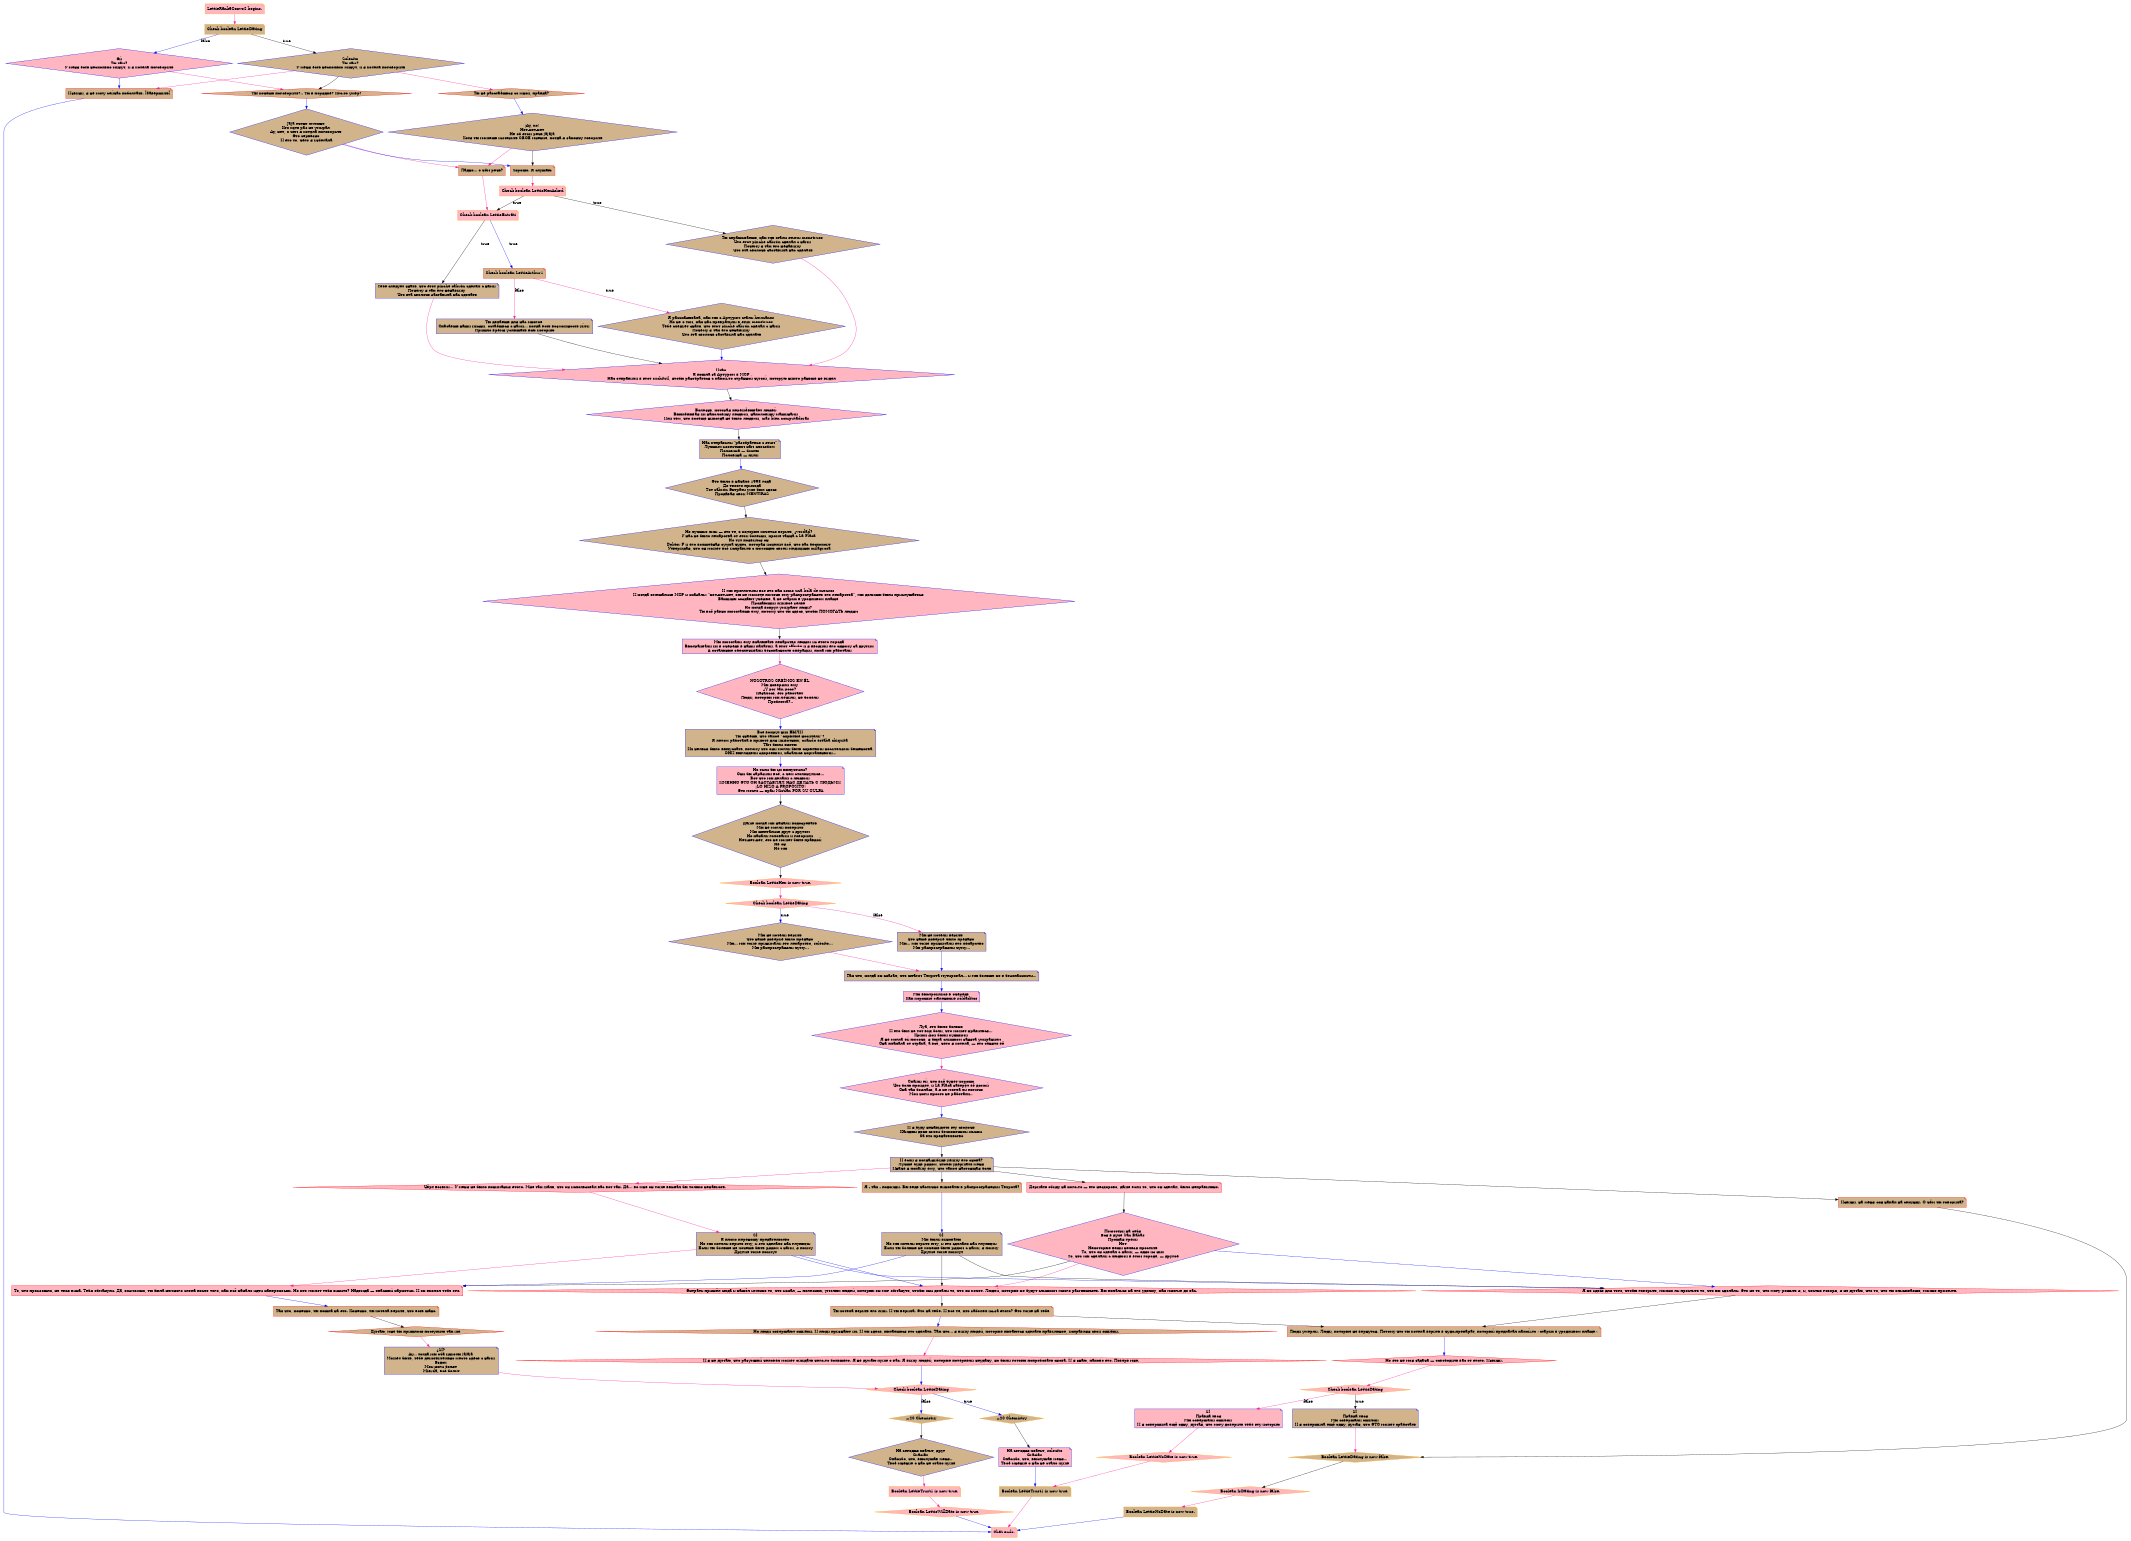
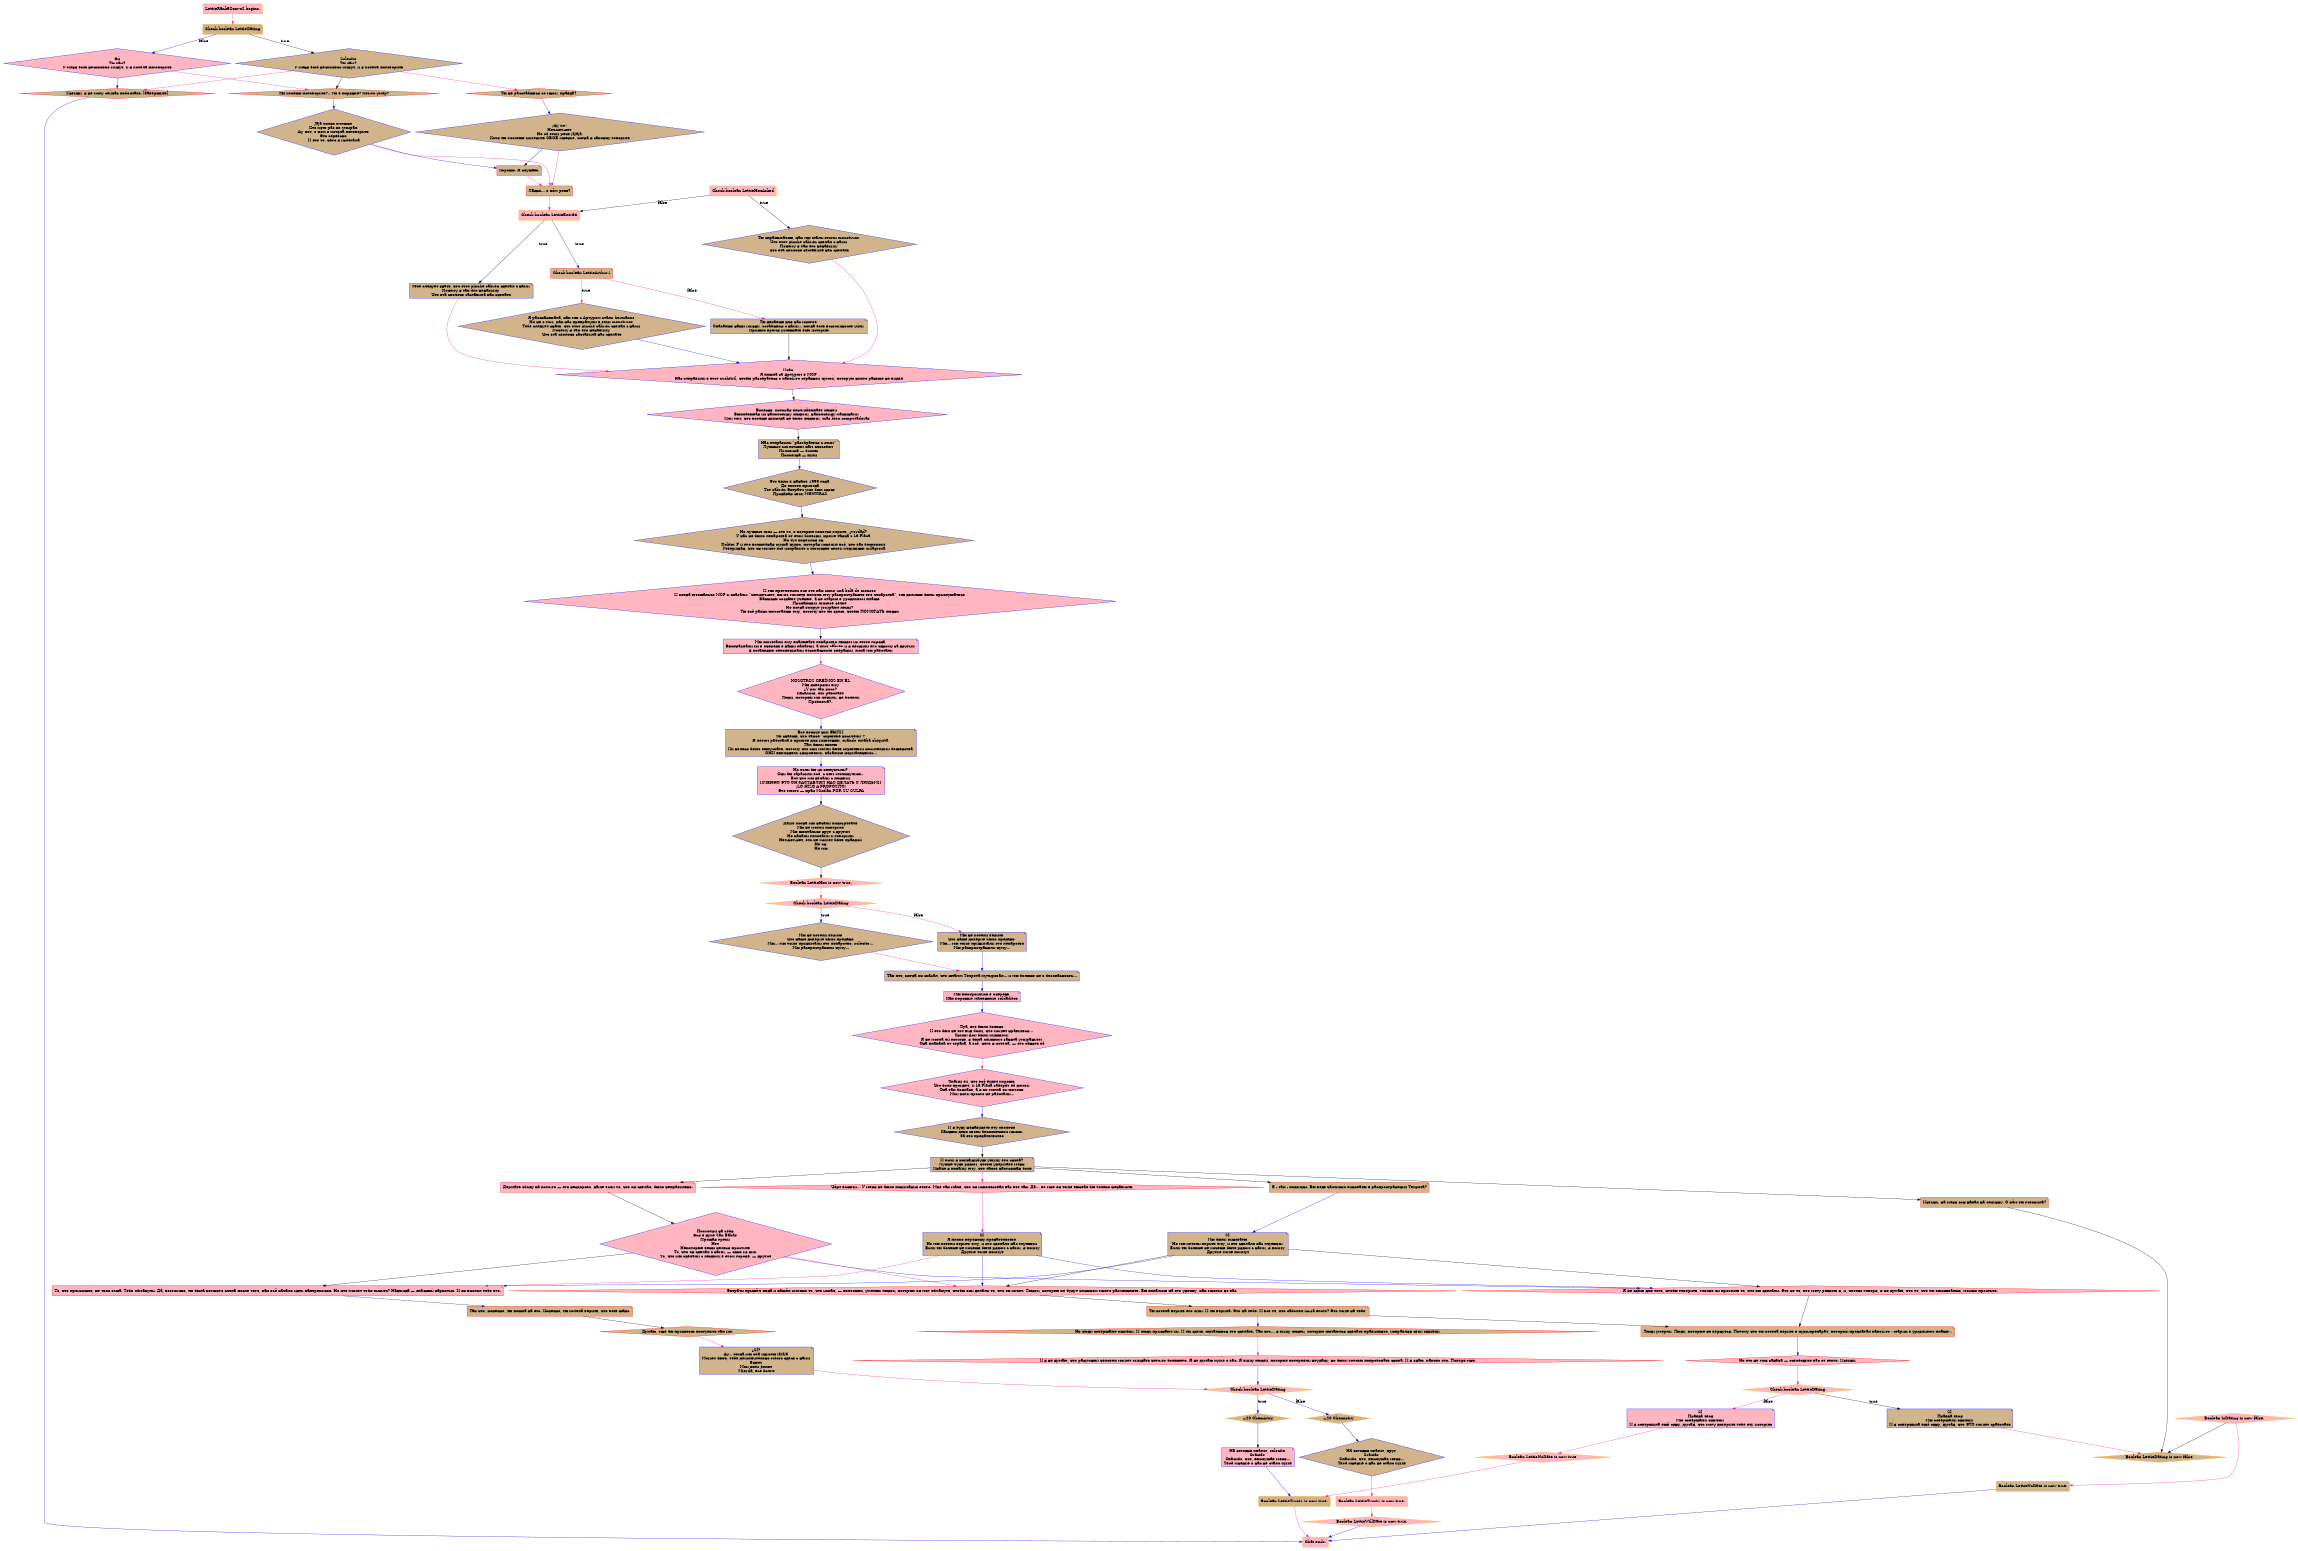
(119, 94) -> (117, 94)
(533, 179) -> (533, 180)
(517, 203) -> (662, 203)
(1304, 1474) -> (2198, 1437)
